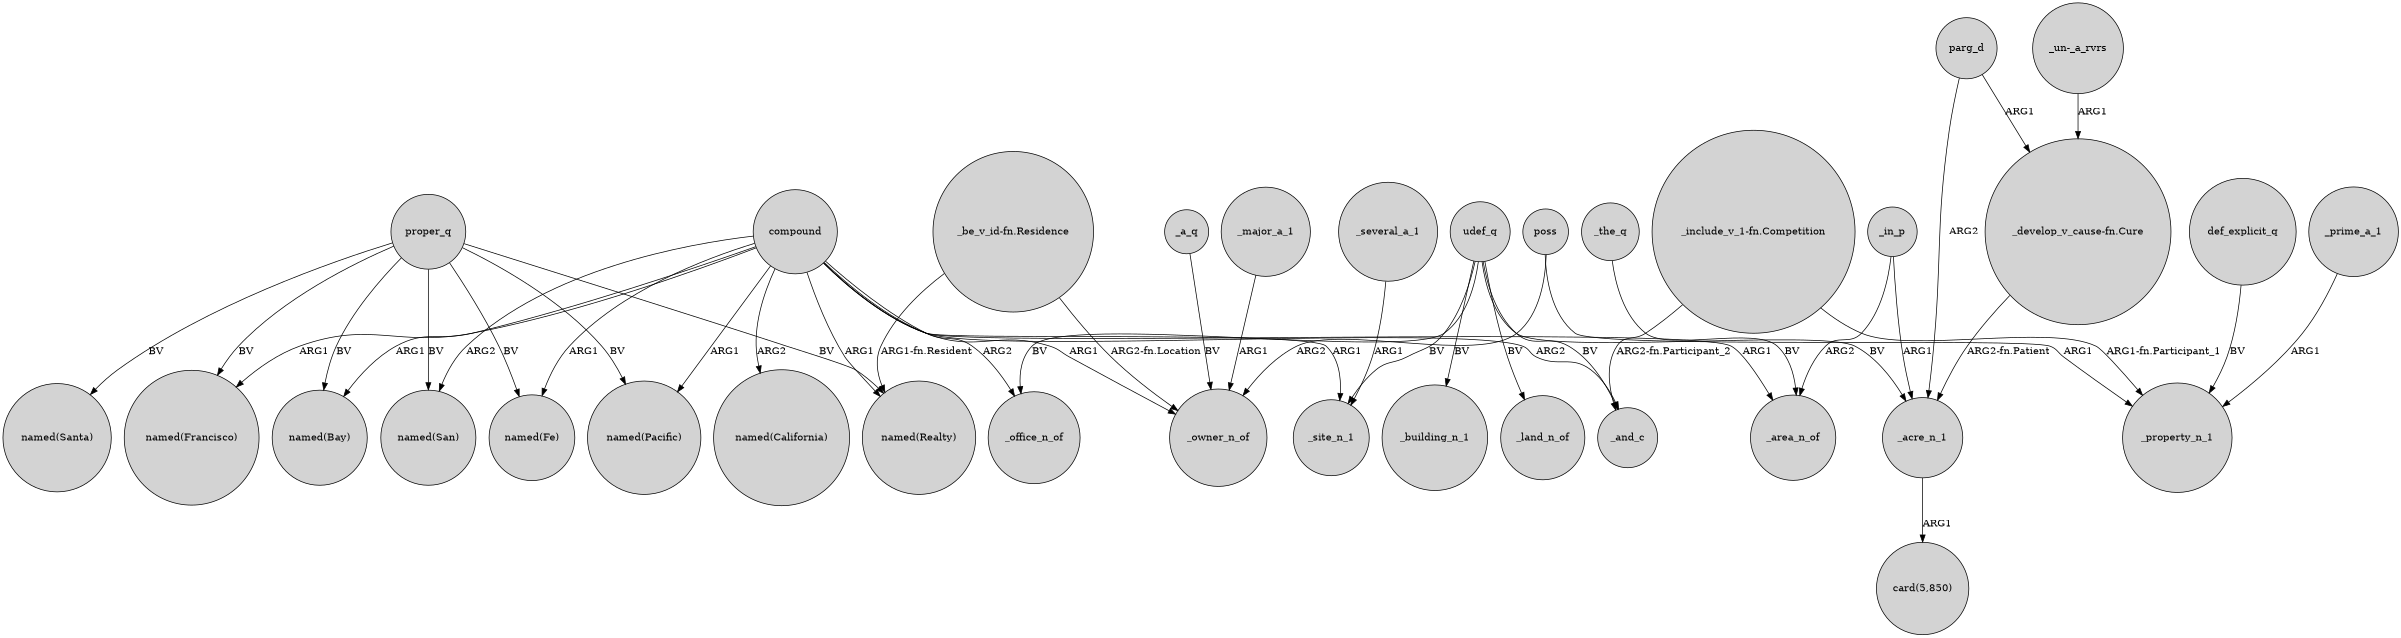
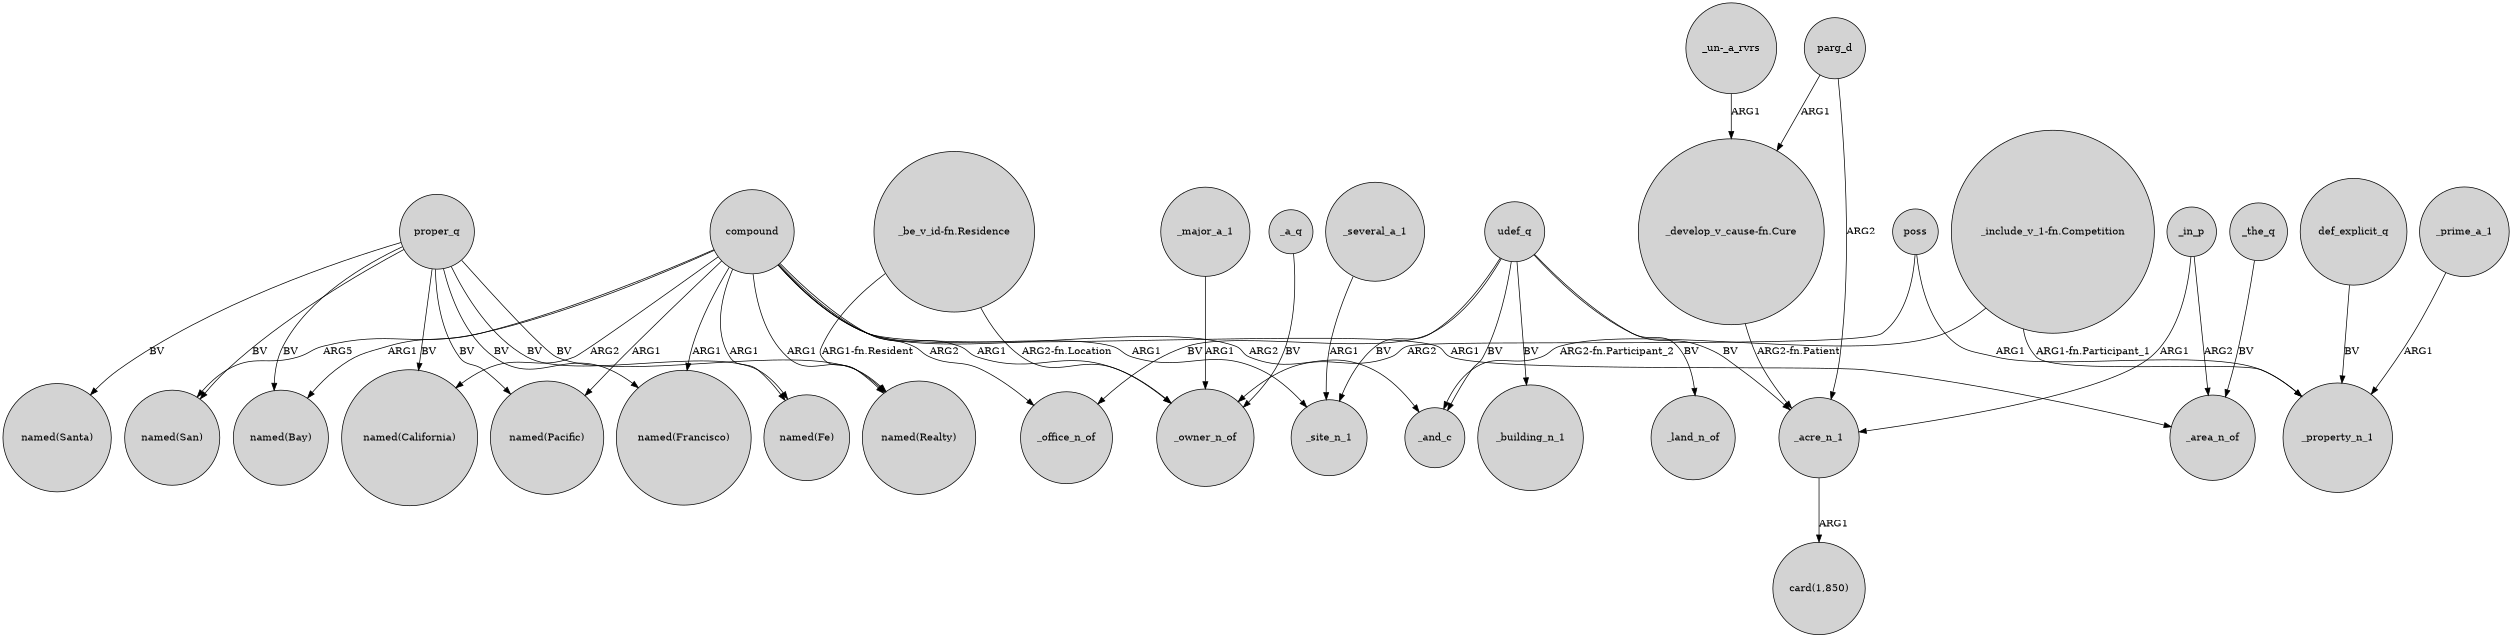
none -> (426, 316)
(481, 352) -> (338, 352)
(1923, 589) -> (1819, 589)
